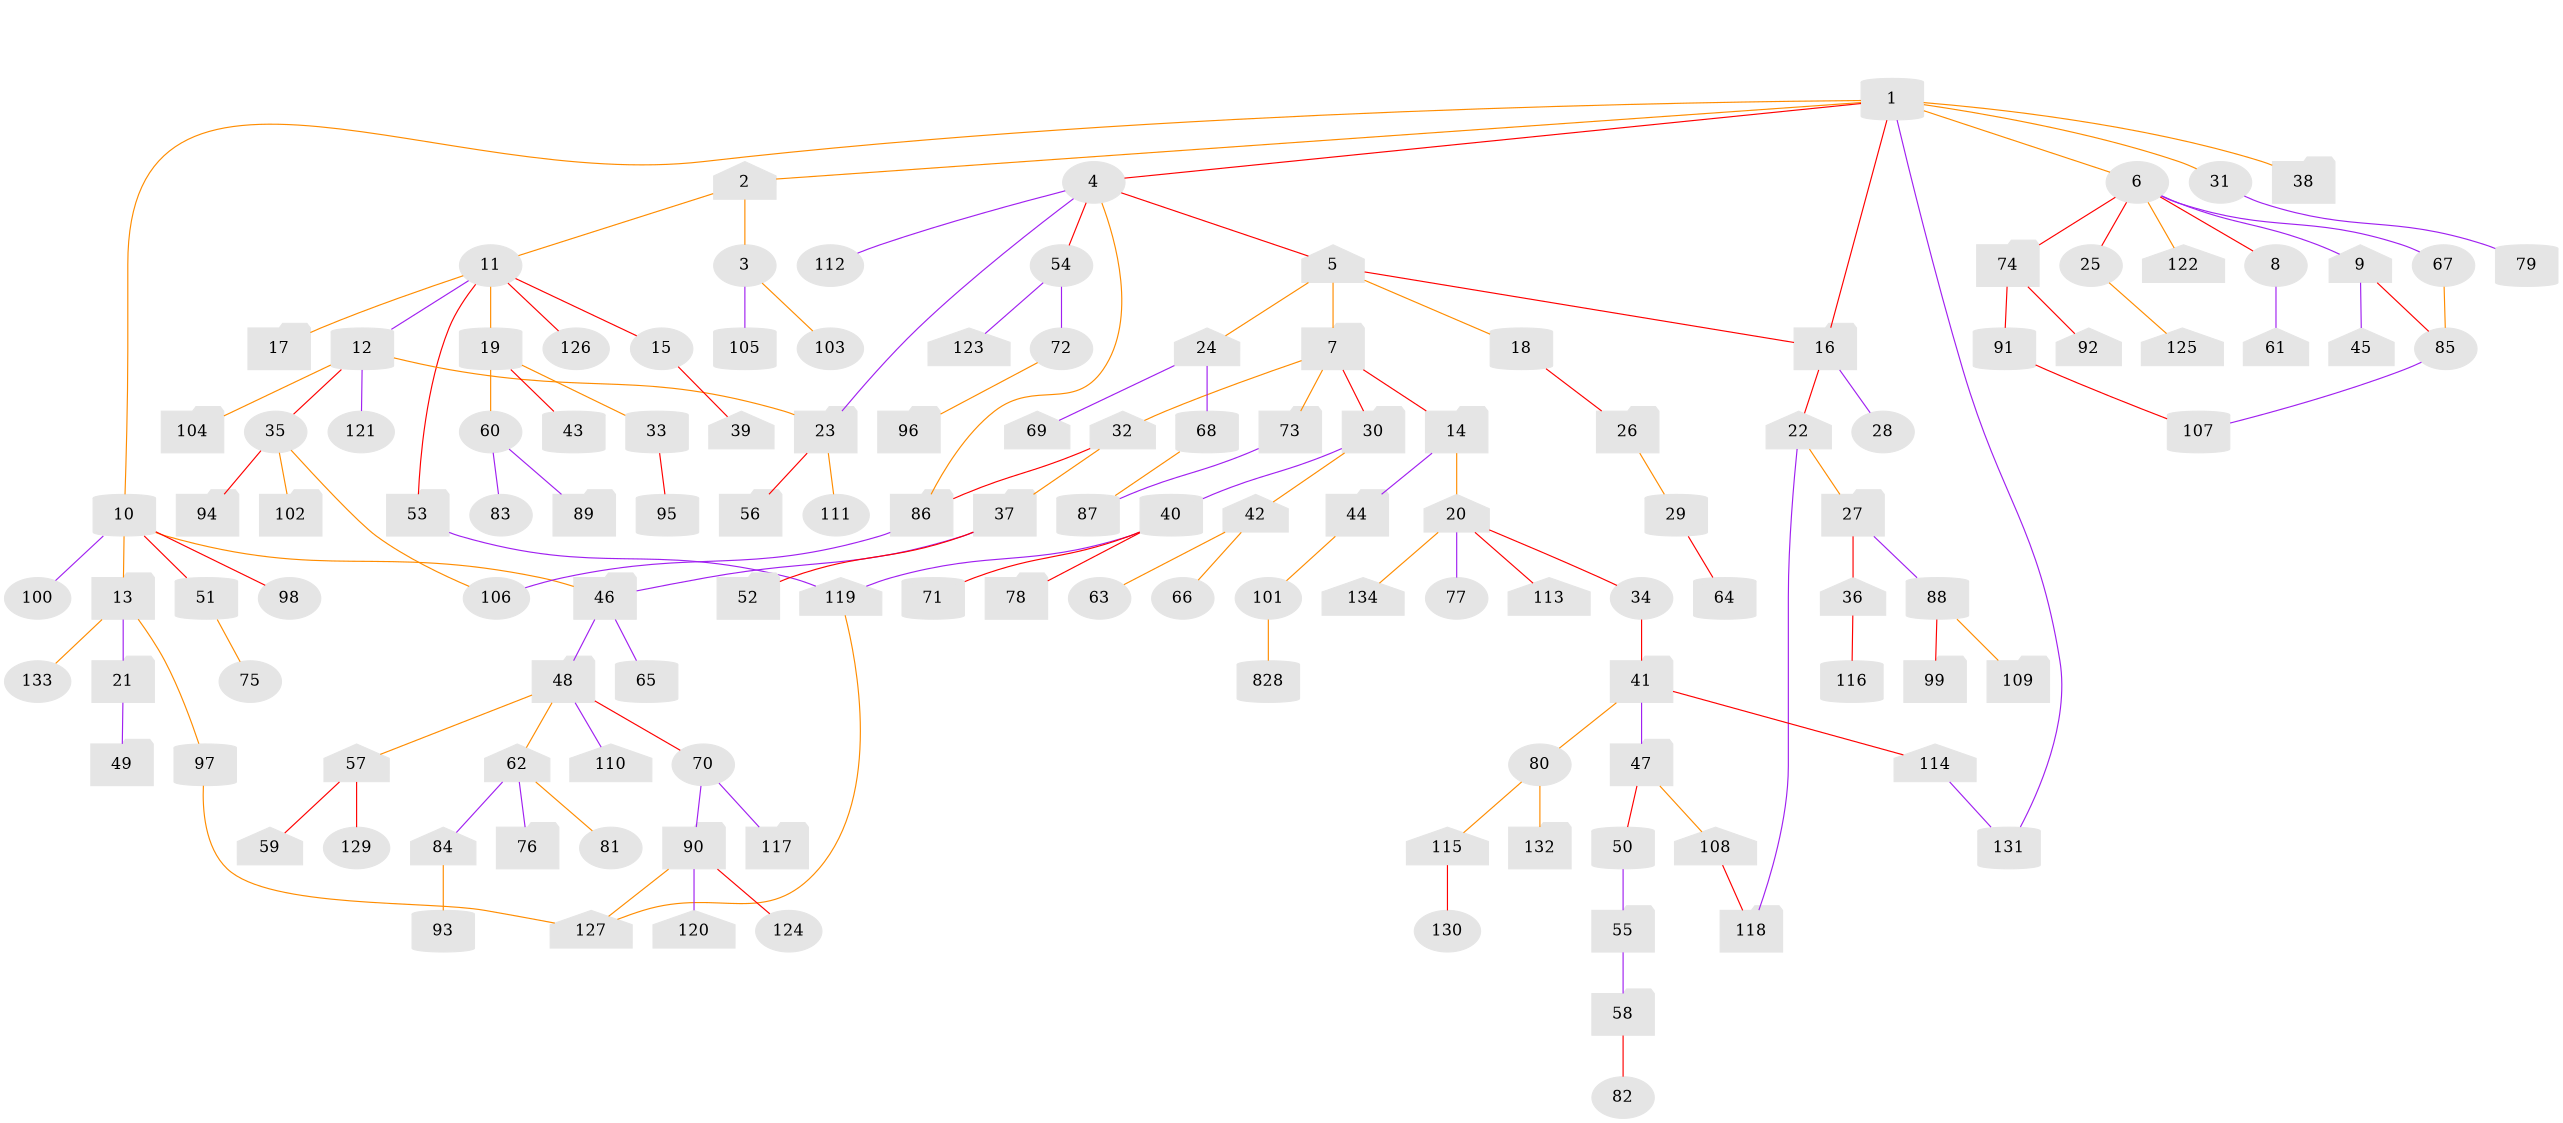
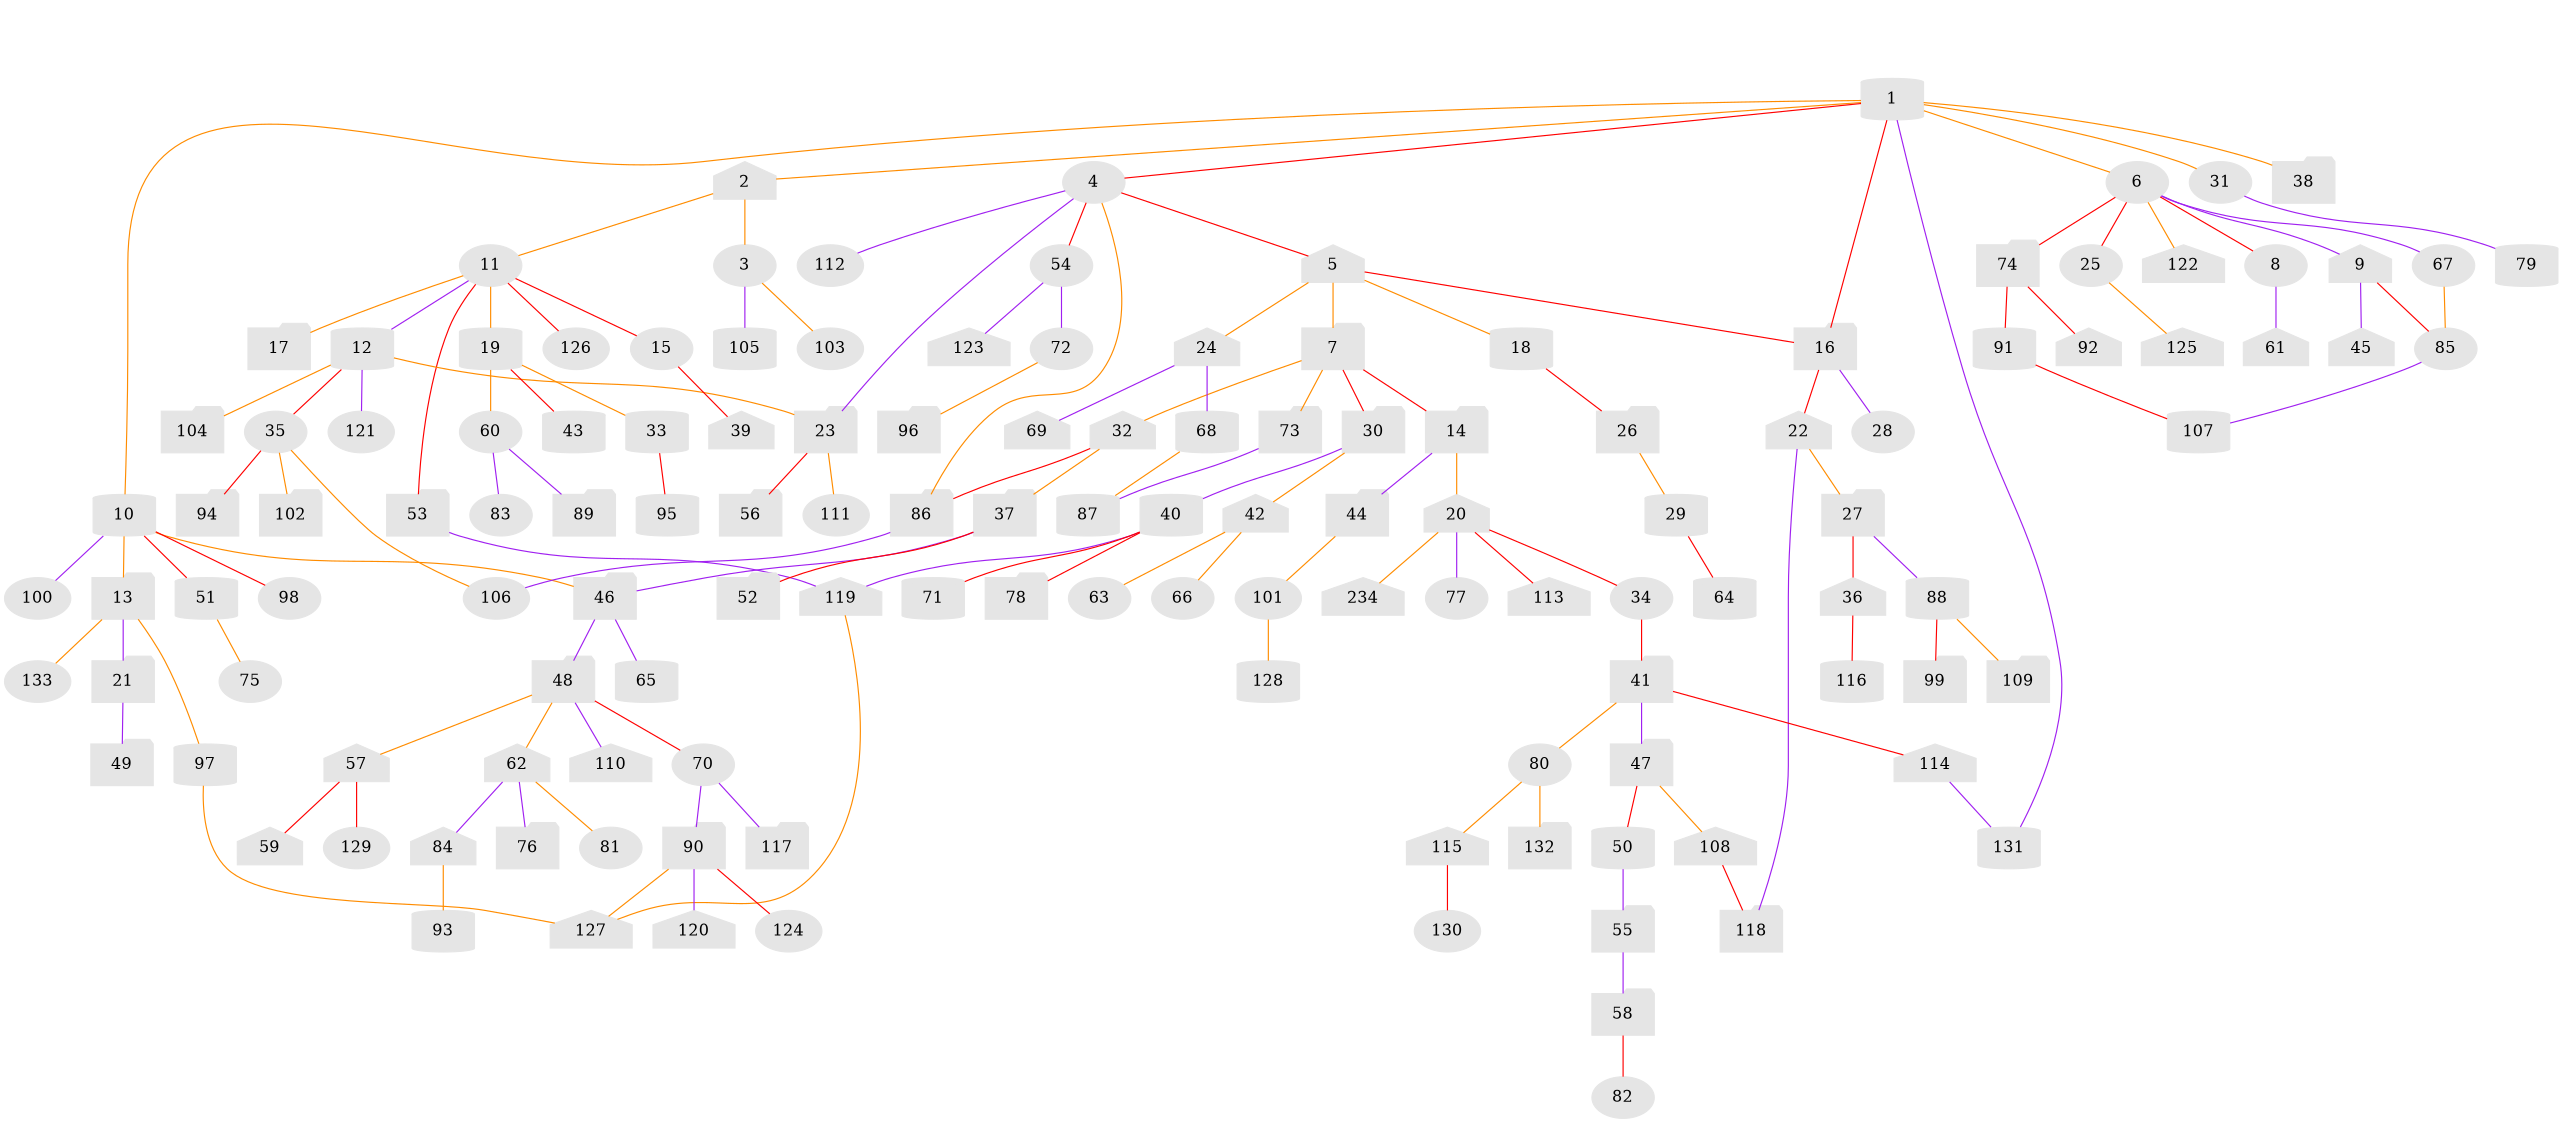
(1363, 598) -> (1363, 598)
(1268, 682) -> (1268, 682)
